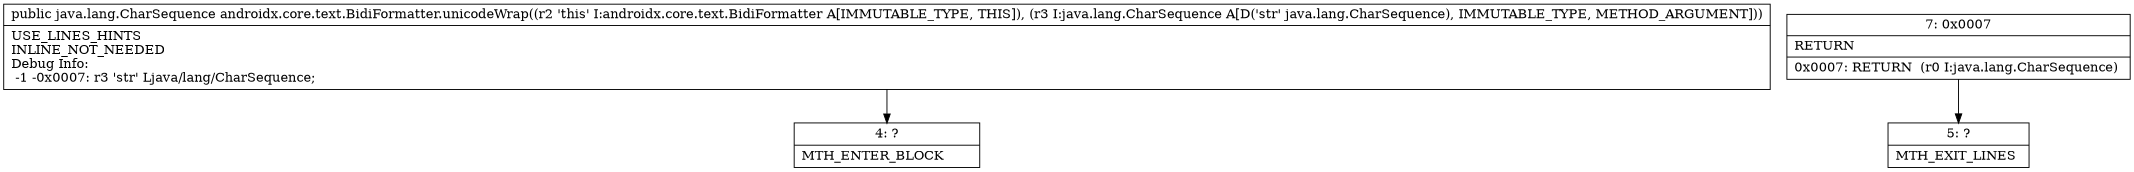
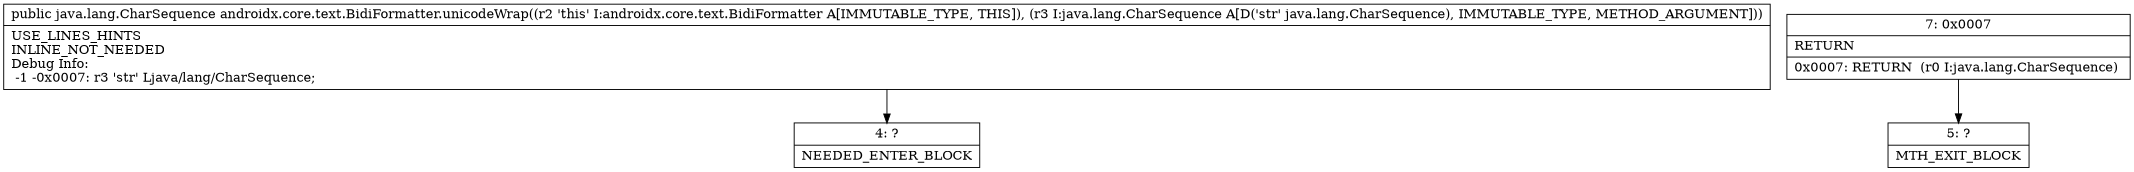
(873, 156) -> (887, 156)
(1956, 156) -> (1959, 156)
